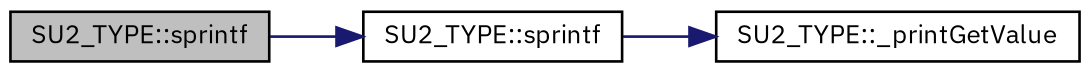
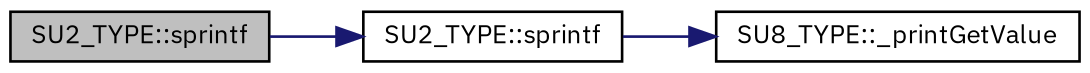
(898, 37) -> (898, 37)
